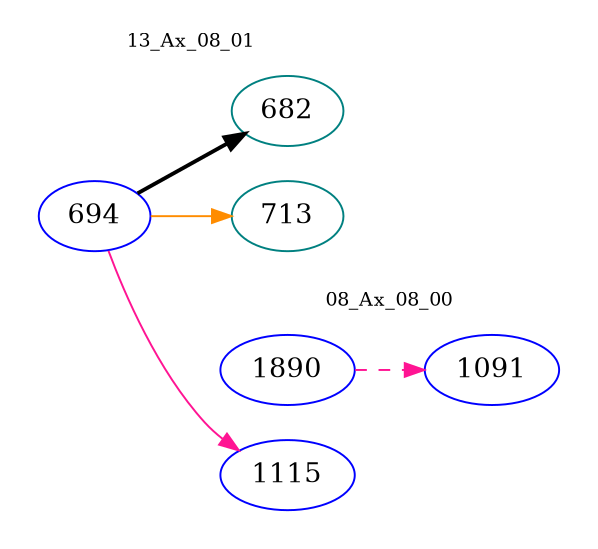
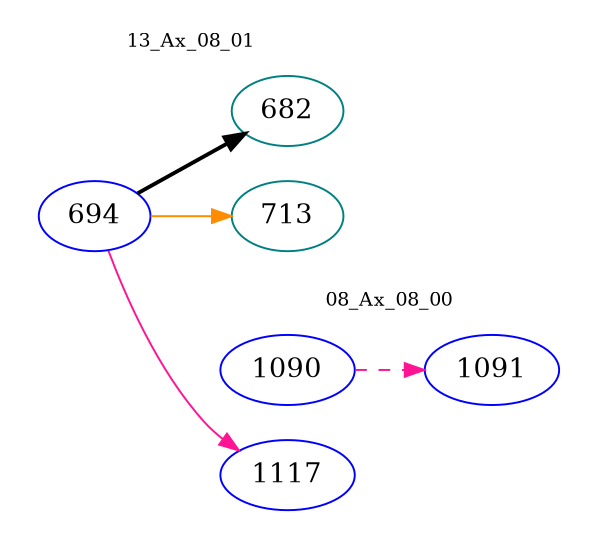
(288, 370) -> (288, 370)
(288, 475) -> (288, 475)
